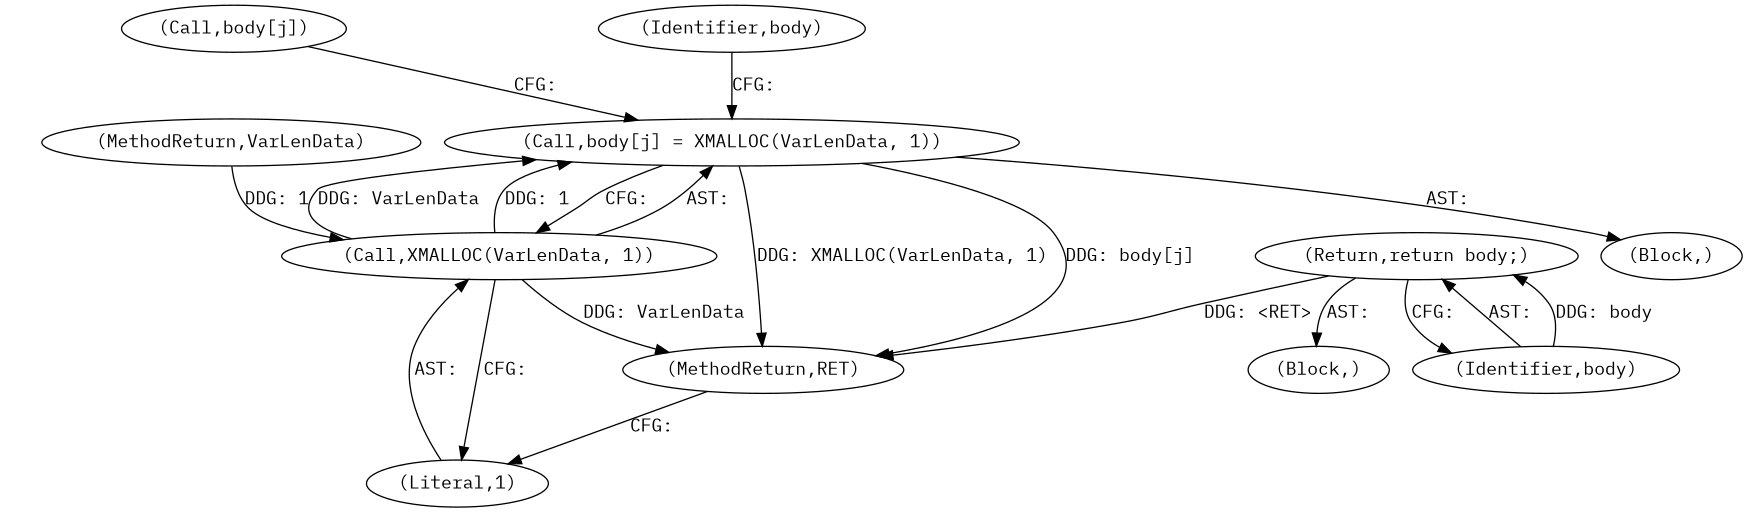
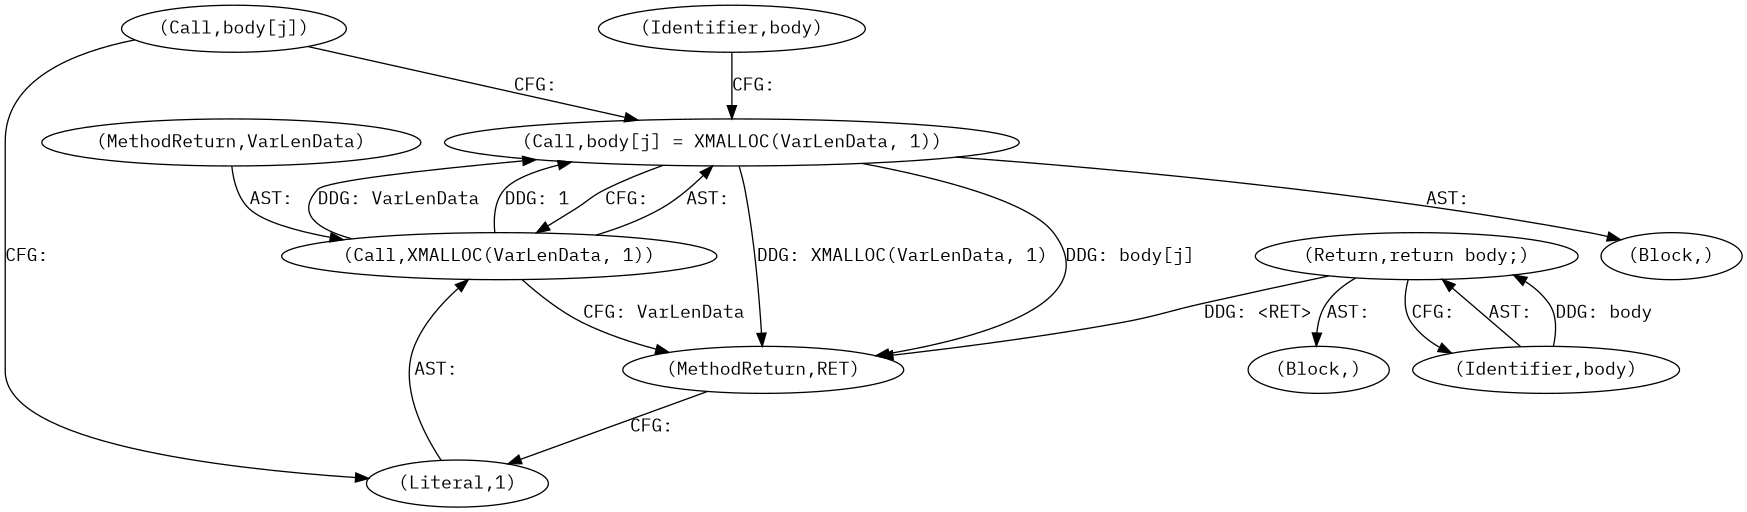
(277, 199) -> (277, 199)
(664, 313) -> (664, 313)
(480, 363) -> (5, 358)
